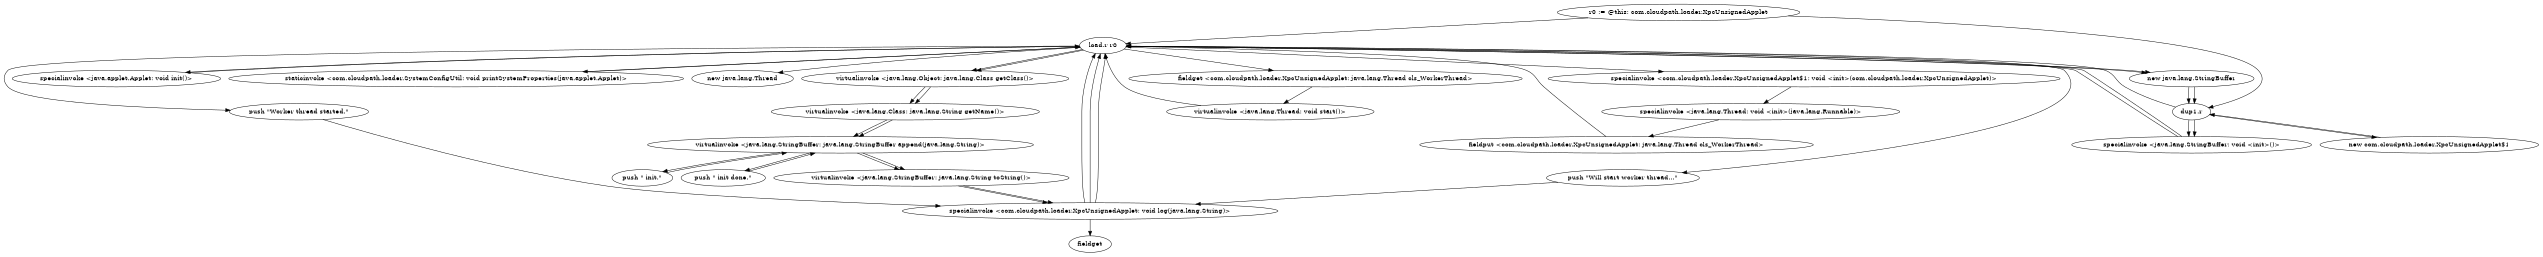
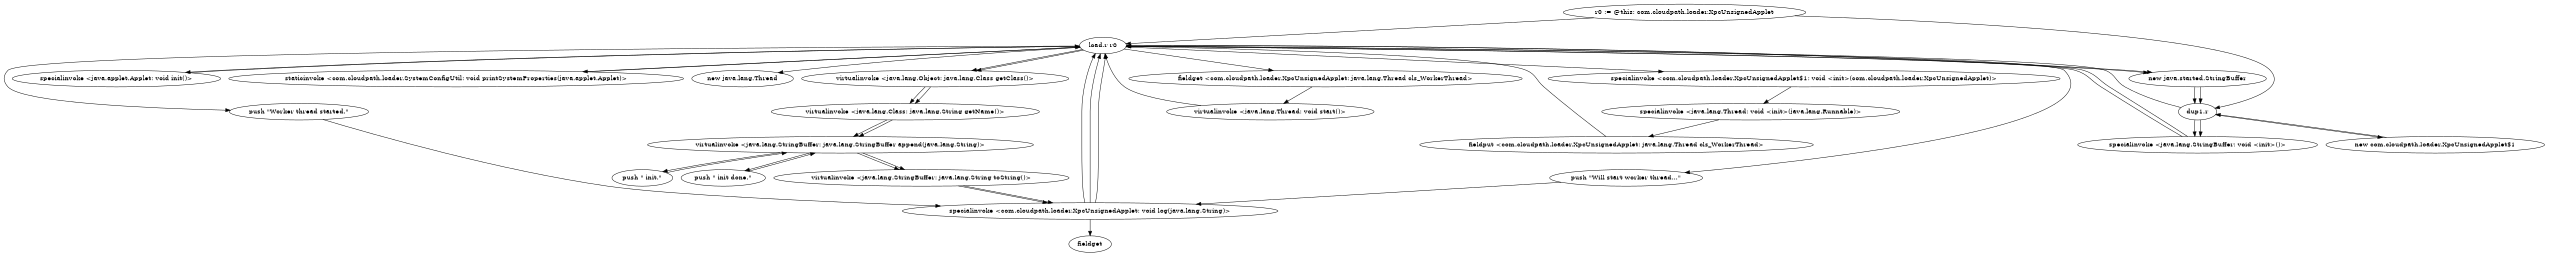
(2192, 79) -> (2198, 79)
